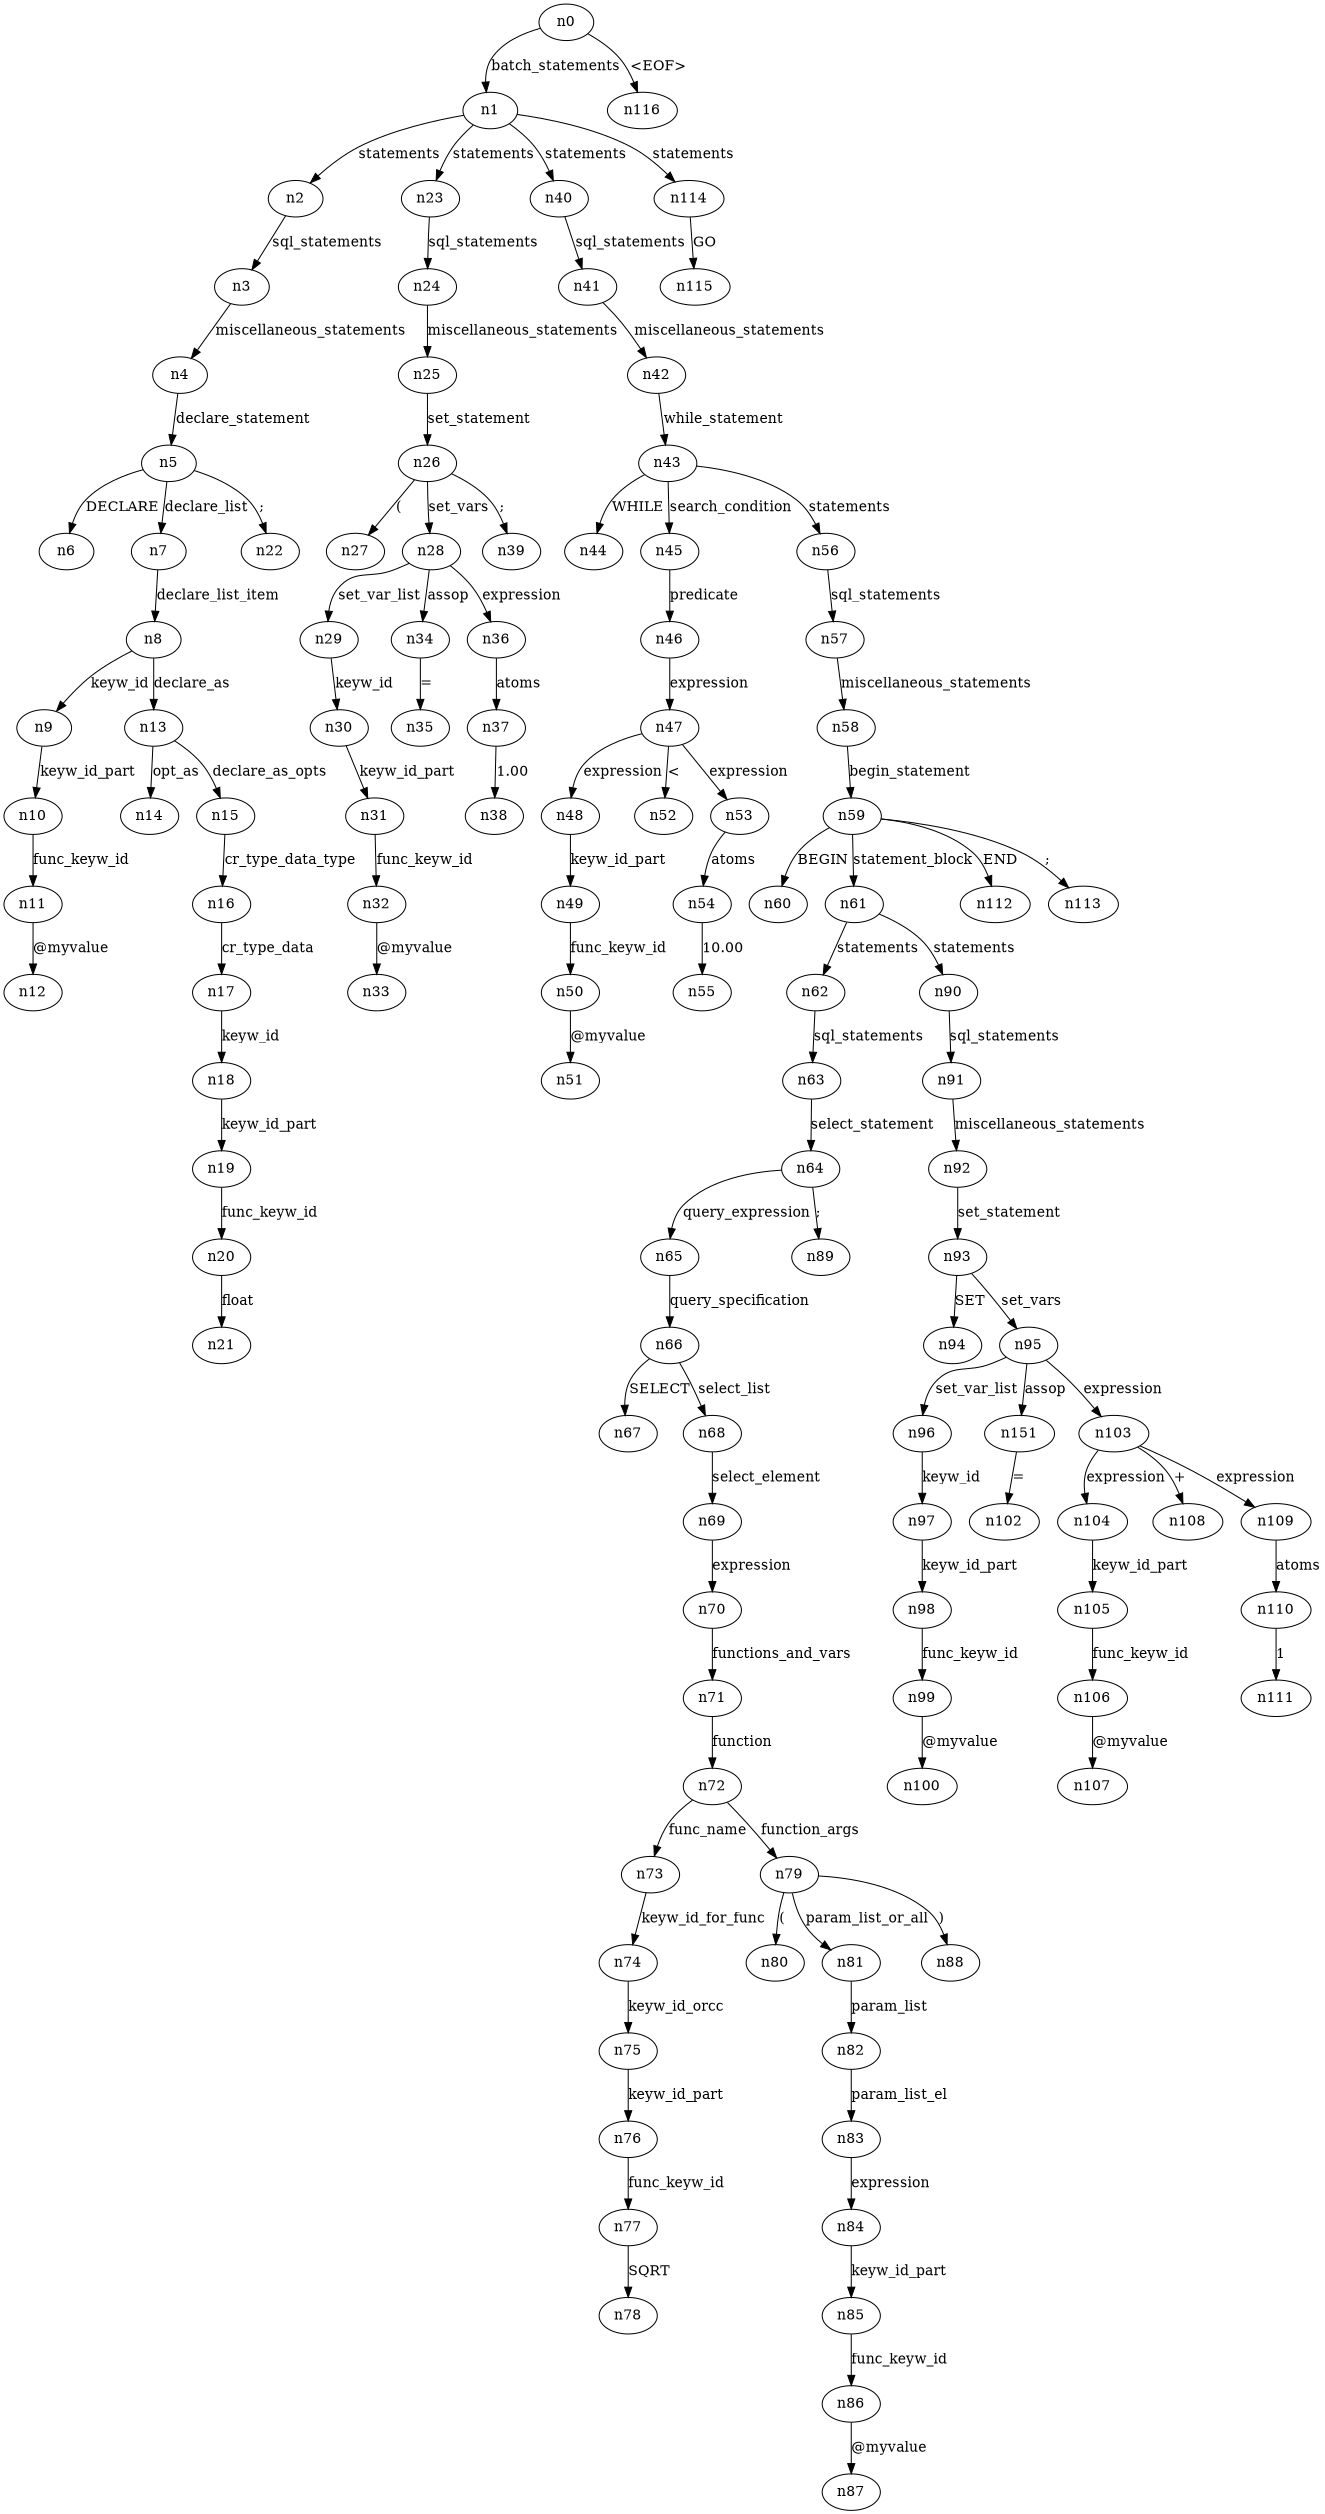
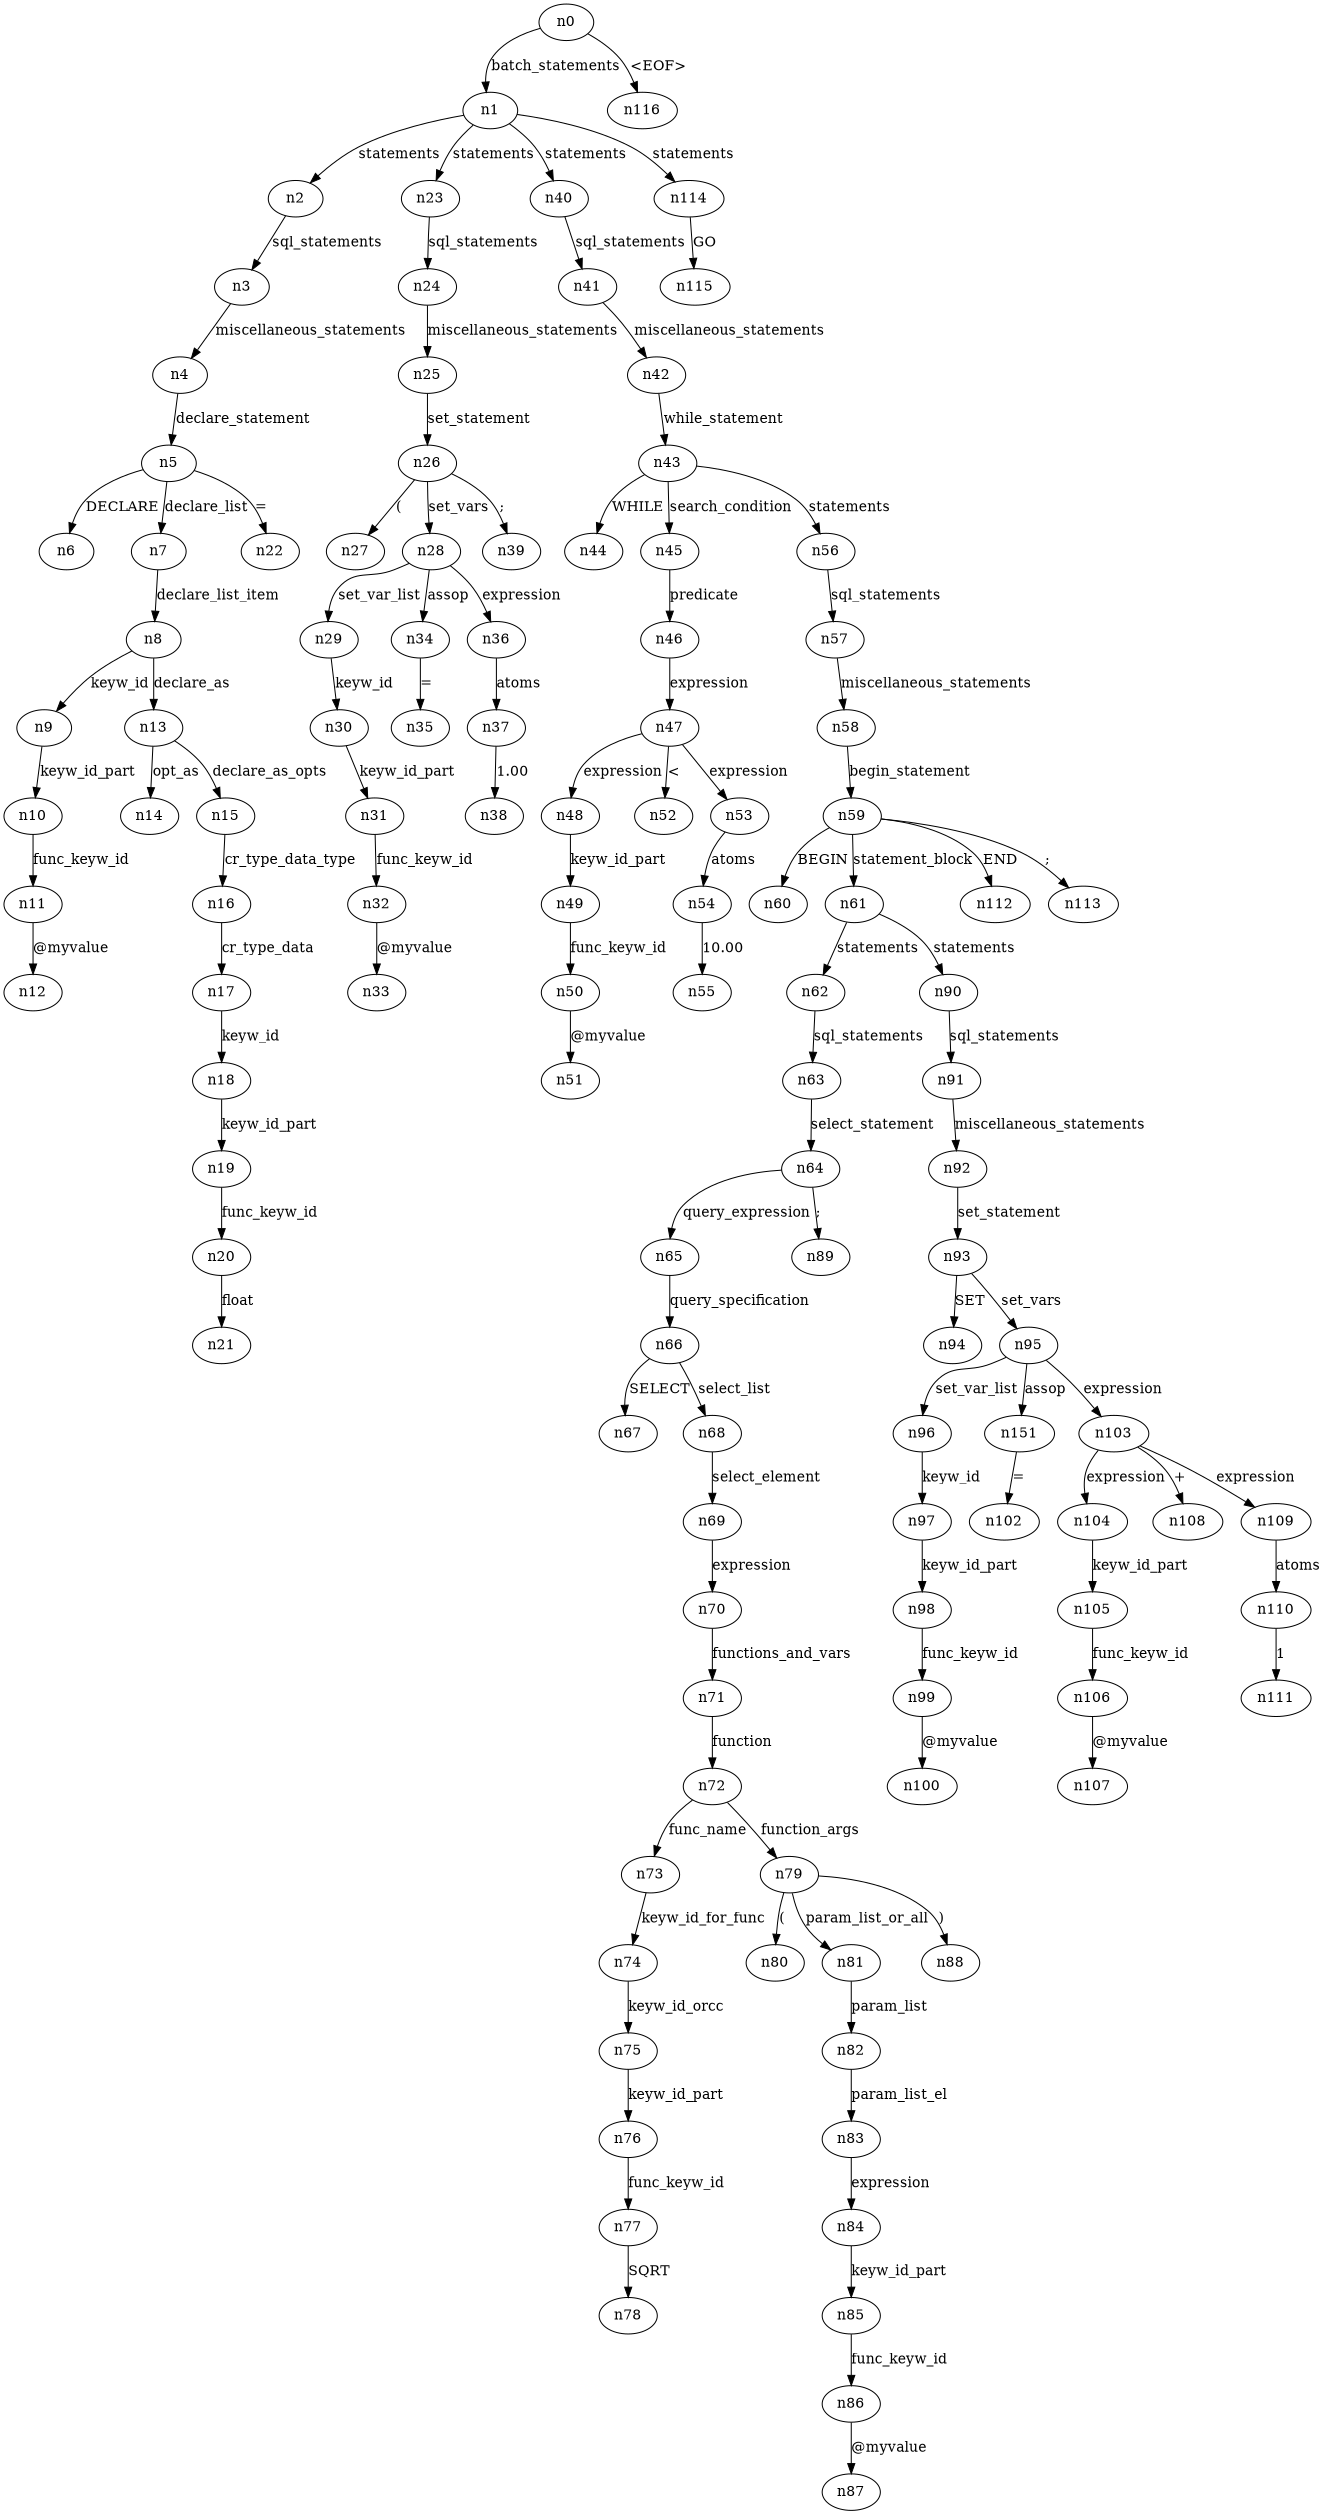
(262, 507) -> (262, 507)
